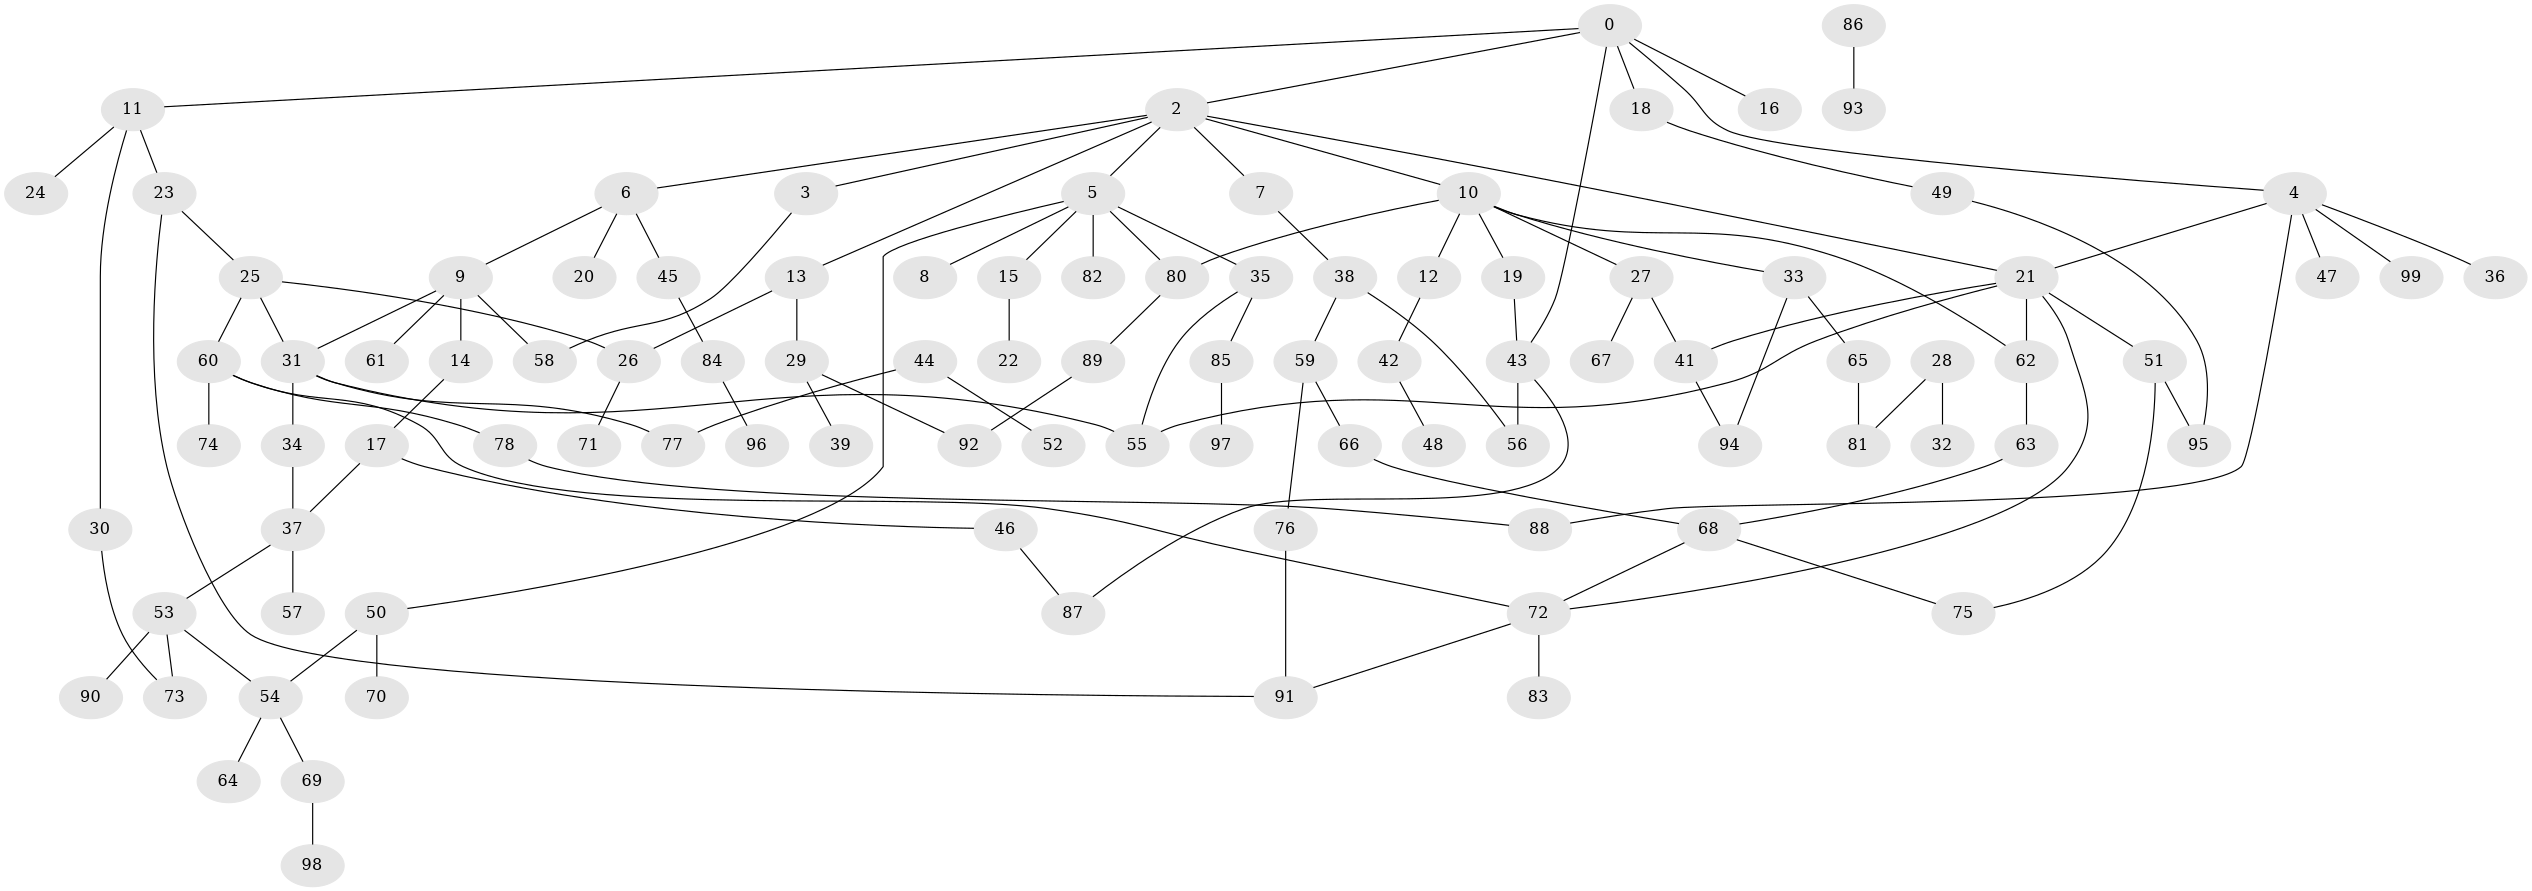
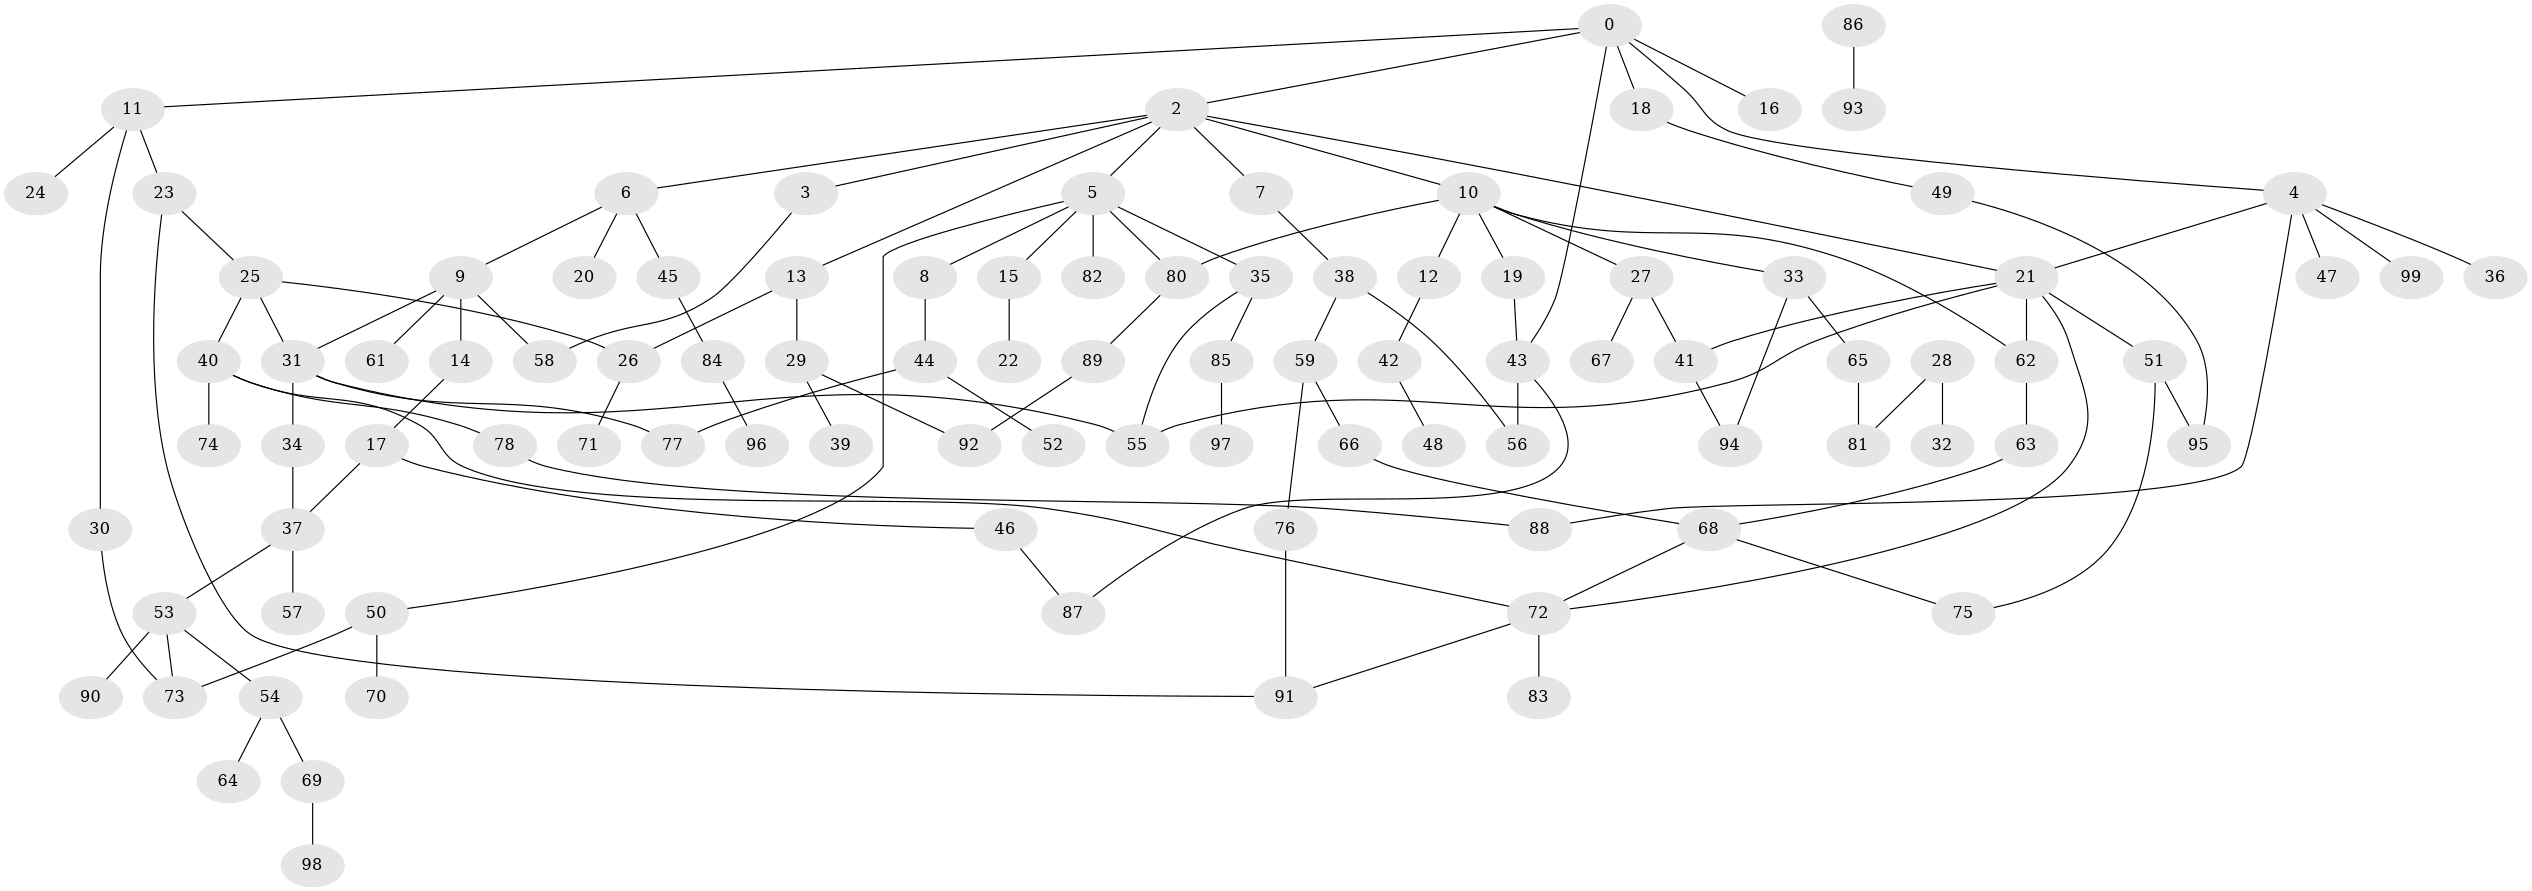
none -> (925, 320)
(209, 362) -> (209, 362)
(315, 662) -> (277, 658)
